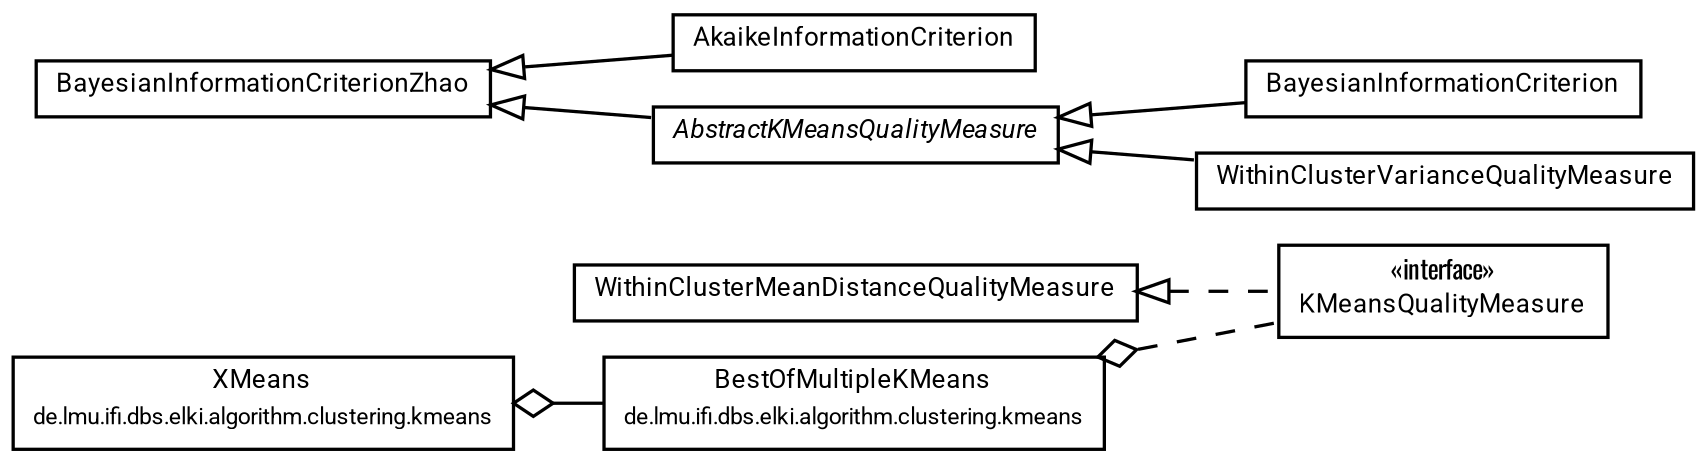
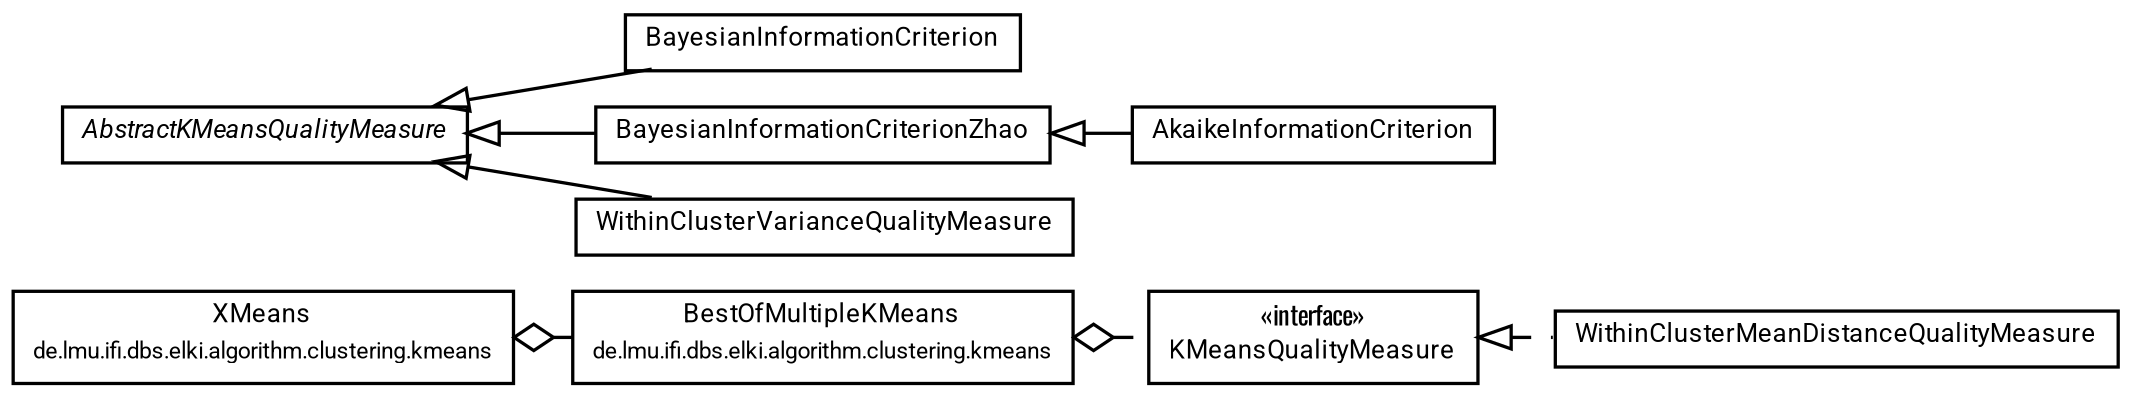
(588, 113) -> (547, 133)
(1223, 291) -> (1532, 337)
